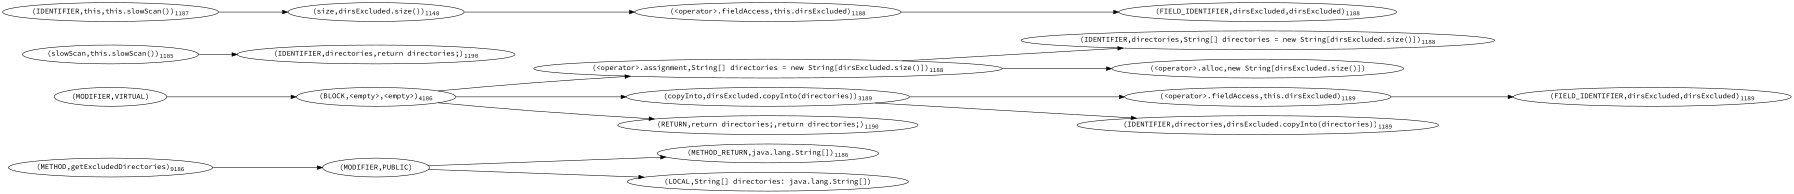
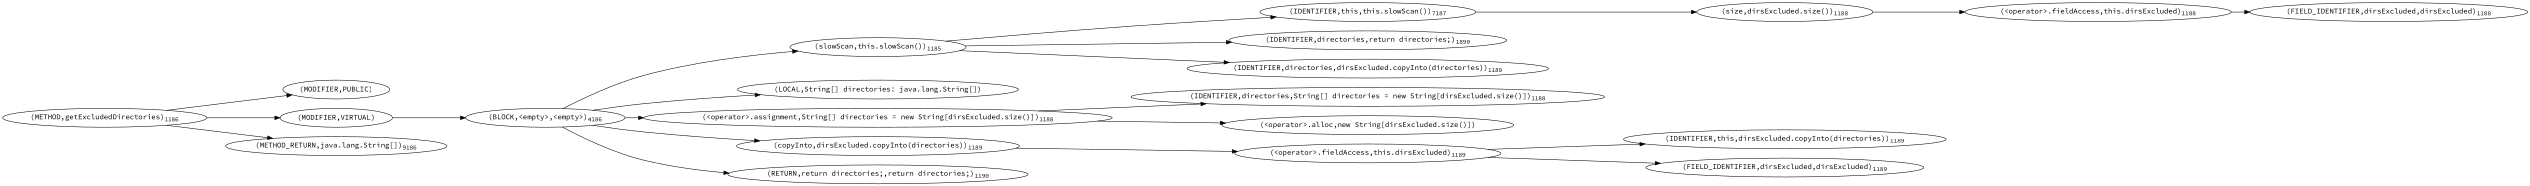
(182, 11) -> (1439, 11)
(432, 11) -> (1841, 11)
none -> (1108, 28)
(471, 54) -> (1463, 40)
none -> (675, 68)
(865, 96) -> (975, 145)
(1003, 110) -> (1092, 56)
none -> (241, 118)
none -> (1785, 139)
(841, 153) -> (410, 145)
(544, 161) -> (217, 132)
(178, 167) -> (172, 117)
(534, 173) -> (674, 101)
